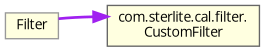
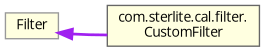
(76, 17) -> (90, 35)
